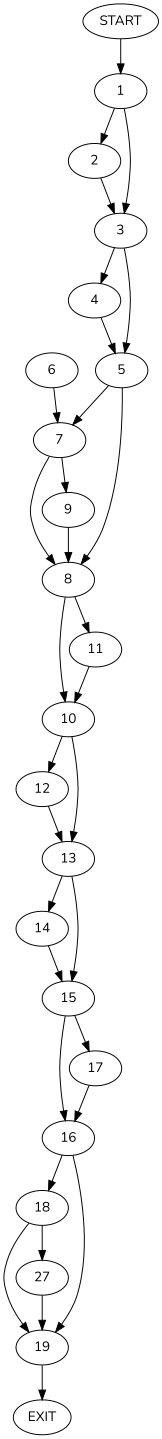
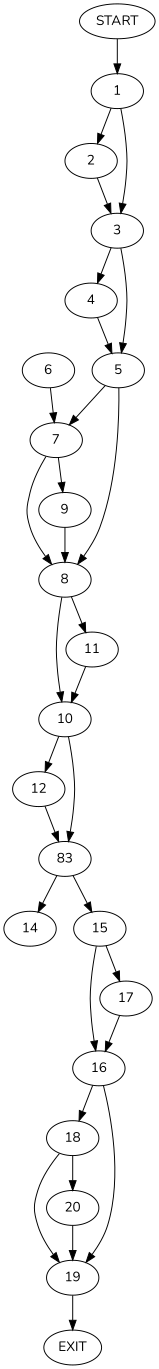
(68, 859) -> (65, 859)
(53, 959) -> none
(42, 1278) -> (73, 1208)
